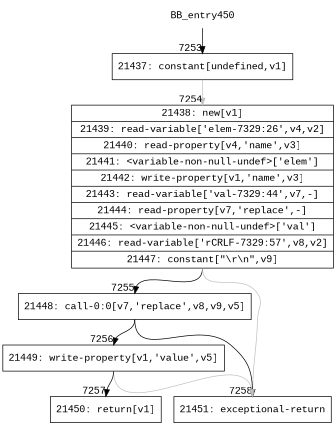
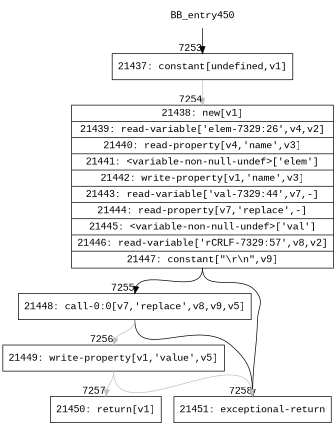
(260, 308) -> (260, 308)
(127, 331) -> (127, 331)
(111, 381) -> (111, 381)
